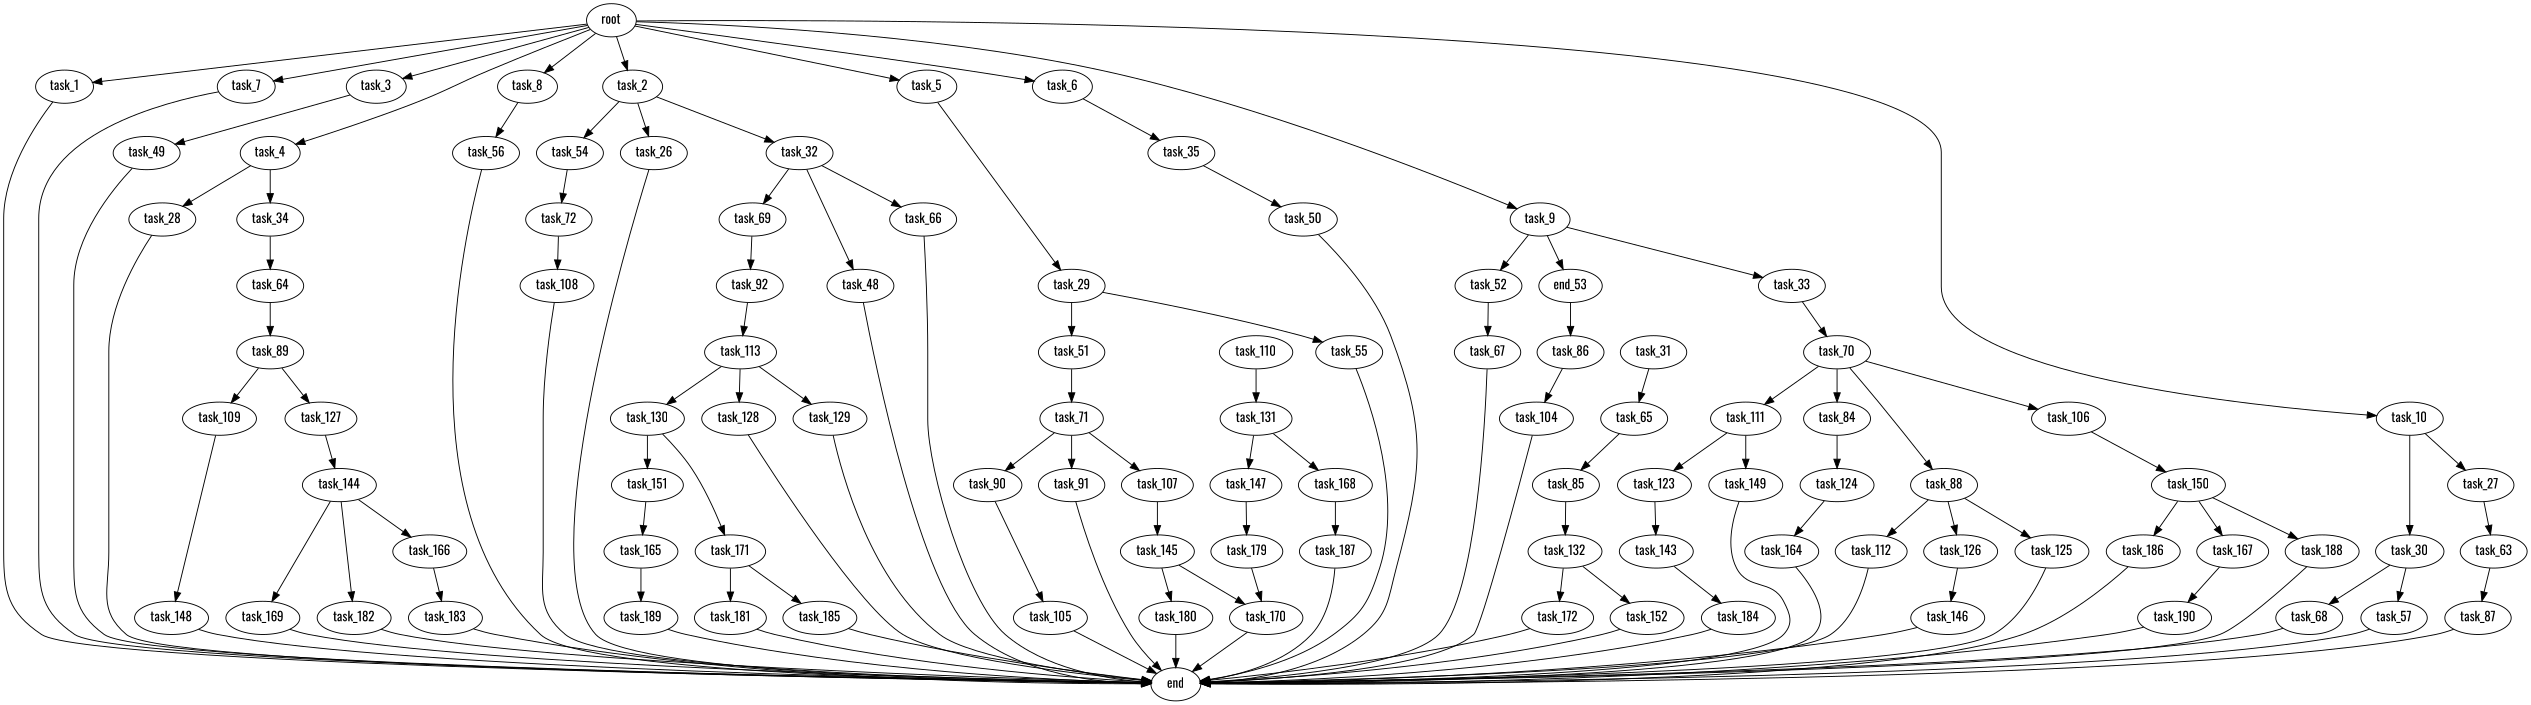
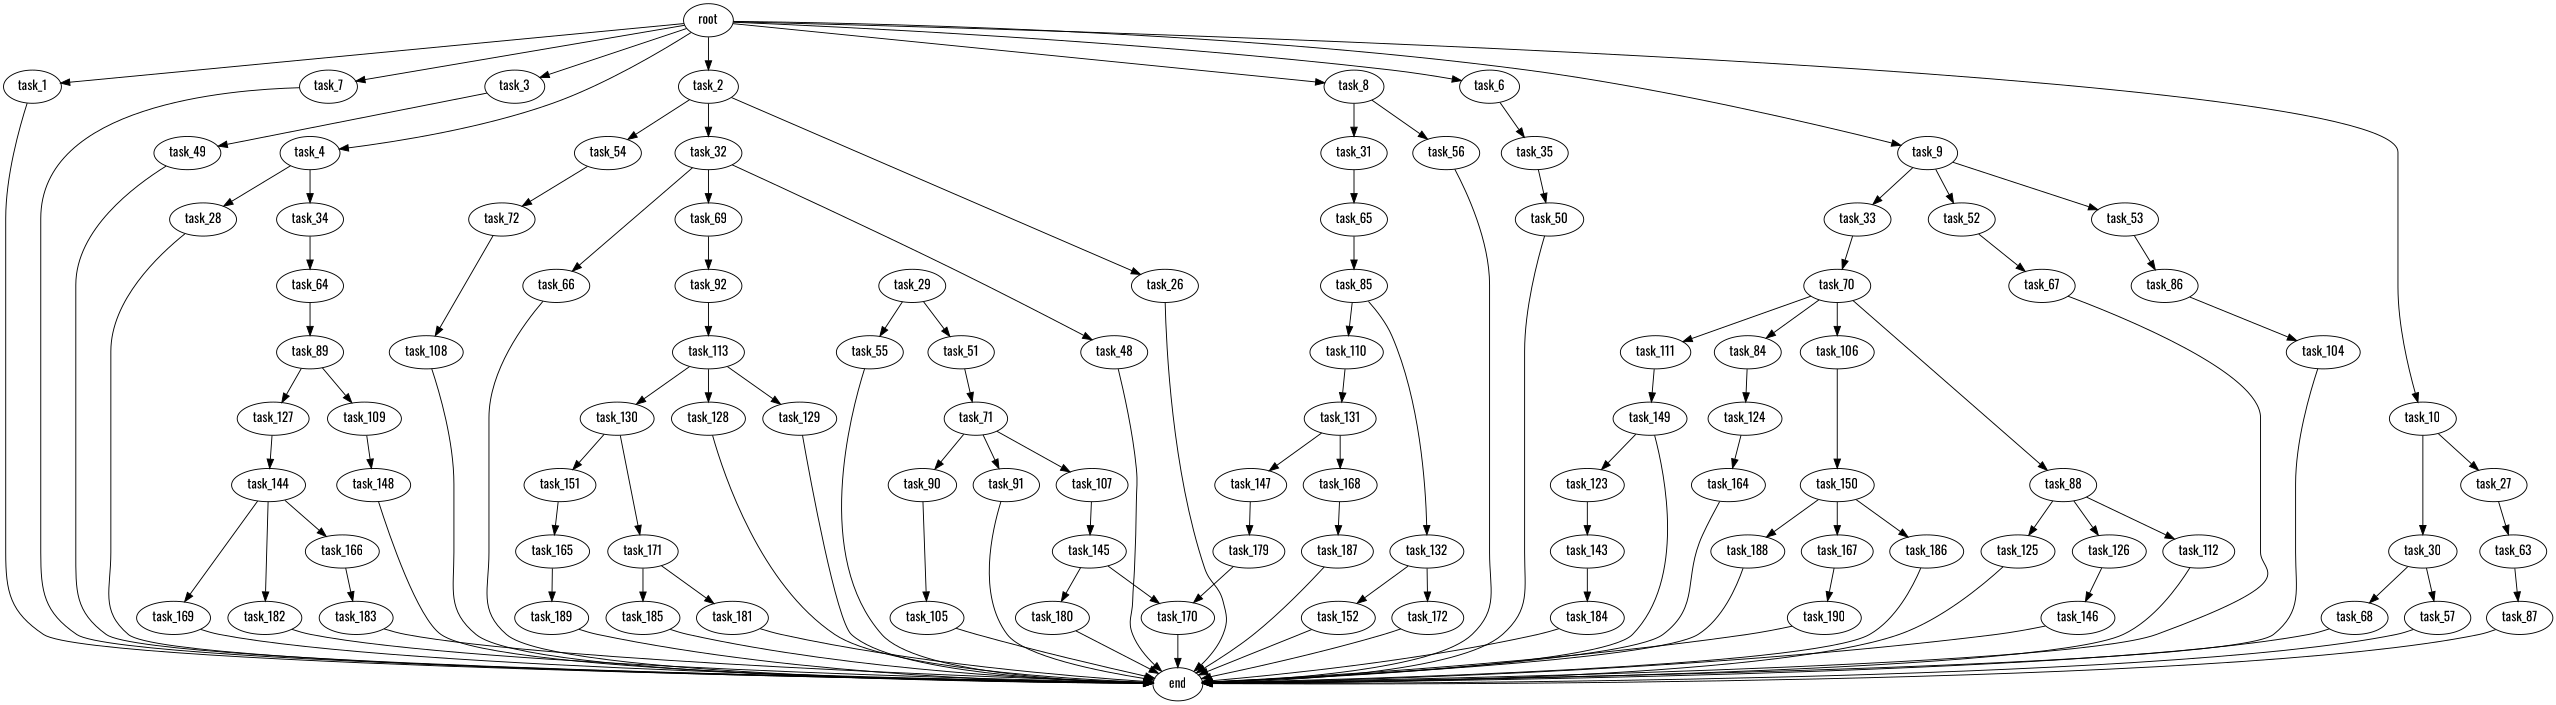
(927, 87) -> none
none -> (1354, 115)
(1571, 286) -> (2125, 219)
none -> (1351, 315)
(1704, 449) -> (1622, 448)
